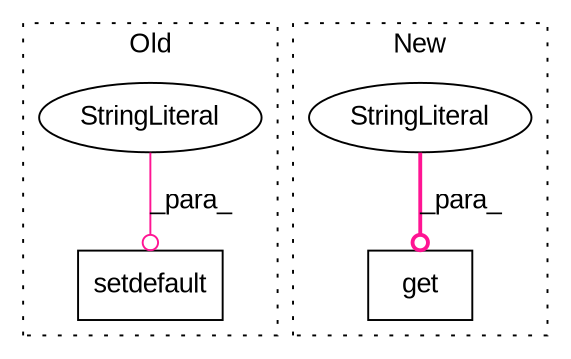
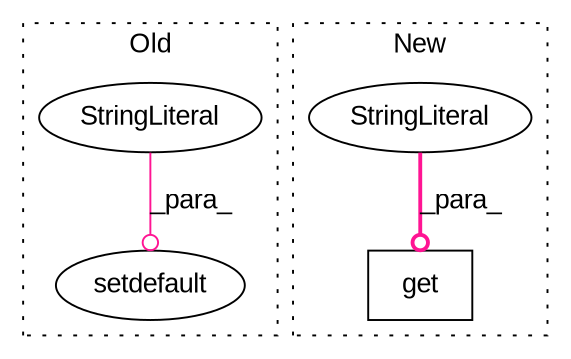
(150, 285) -> (150, 285)
